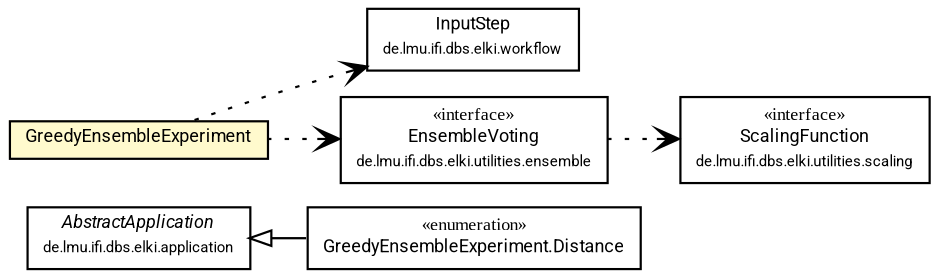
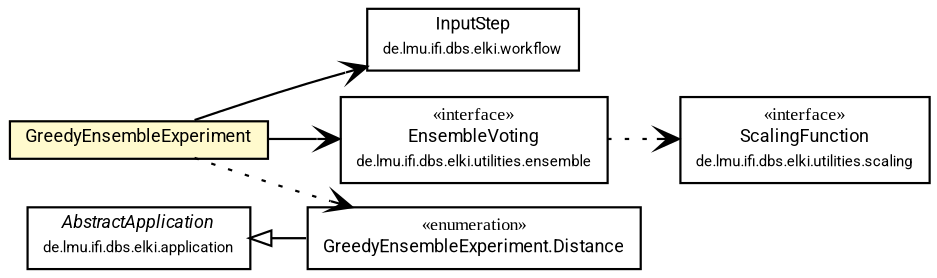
(270, 95) -> (270, 95)
(292, 139) -> (292, 139)
none -> (262, 180)
